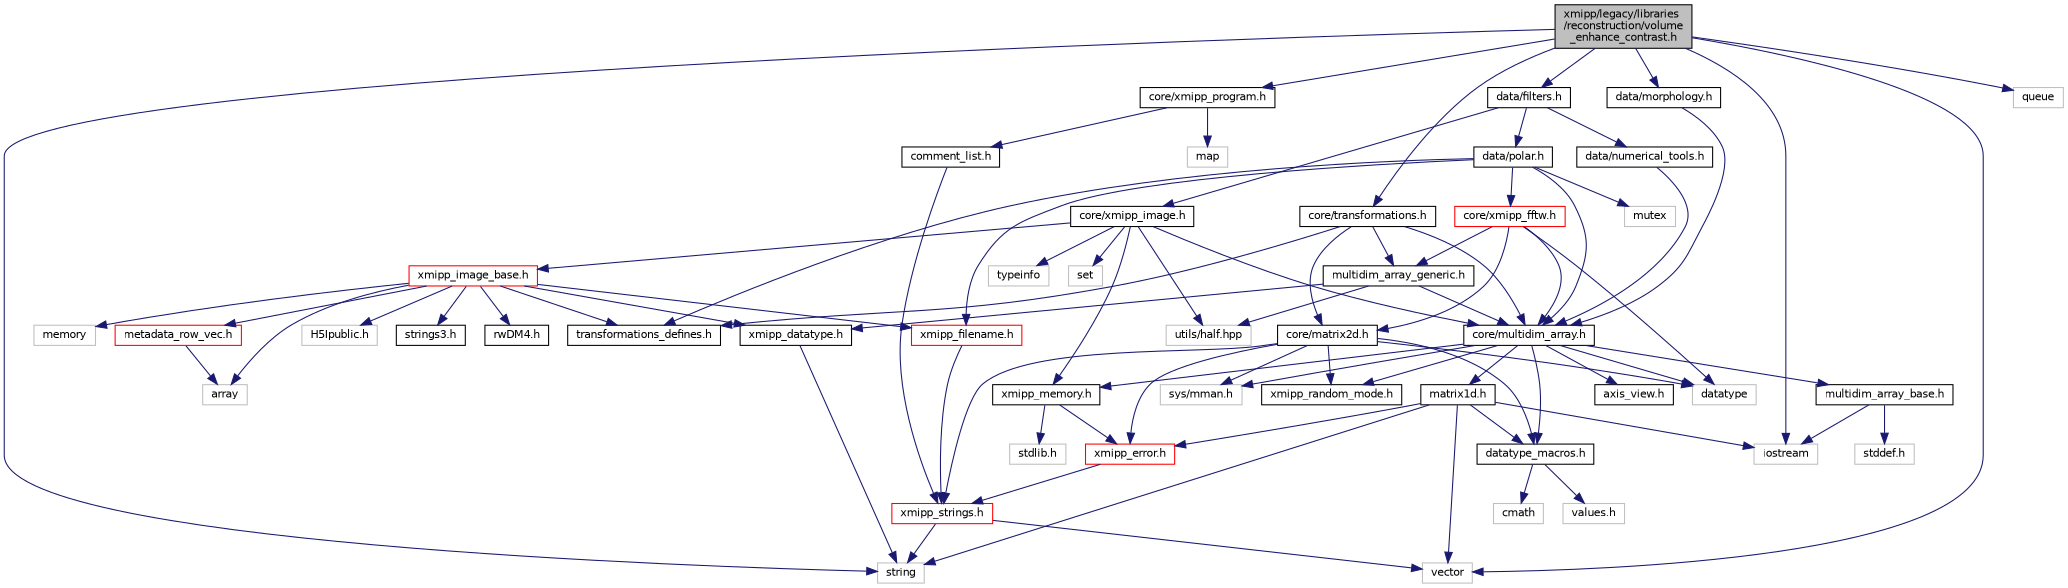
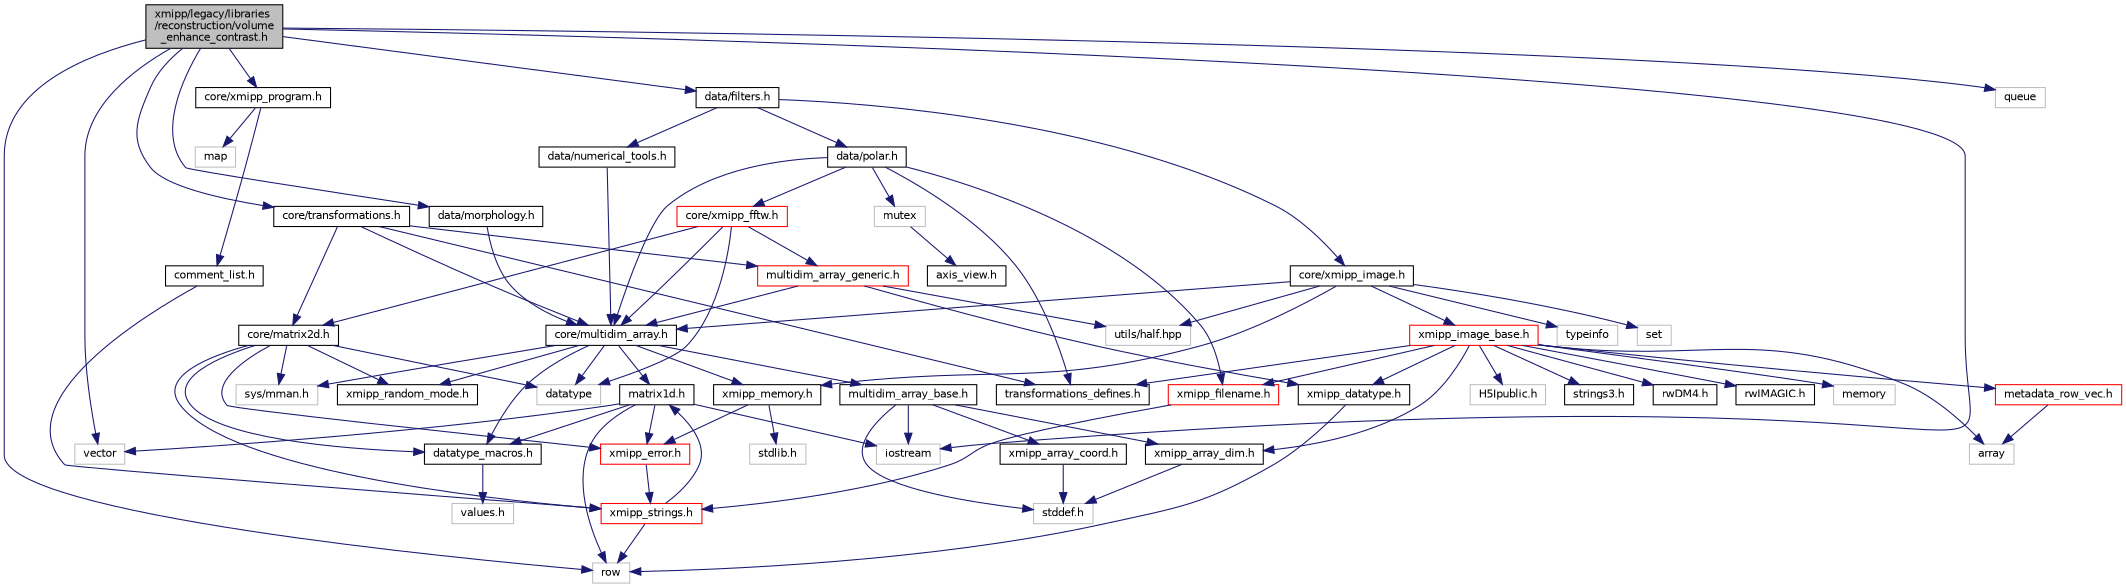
(1399, 276) -> (833, 276)
(1572, 360) -> (929, 243)
none -> (1775, 395)
none -> (1063, 454)
none -> (1204, 454)
(1518, 514) -> none
(1202, 544) -> (700, 461)
(901, 573) -> (611, 573)
